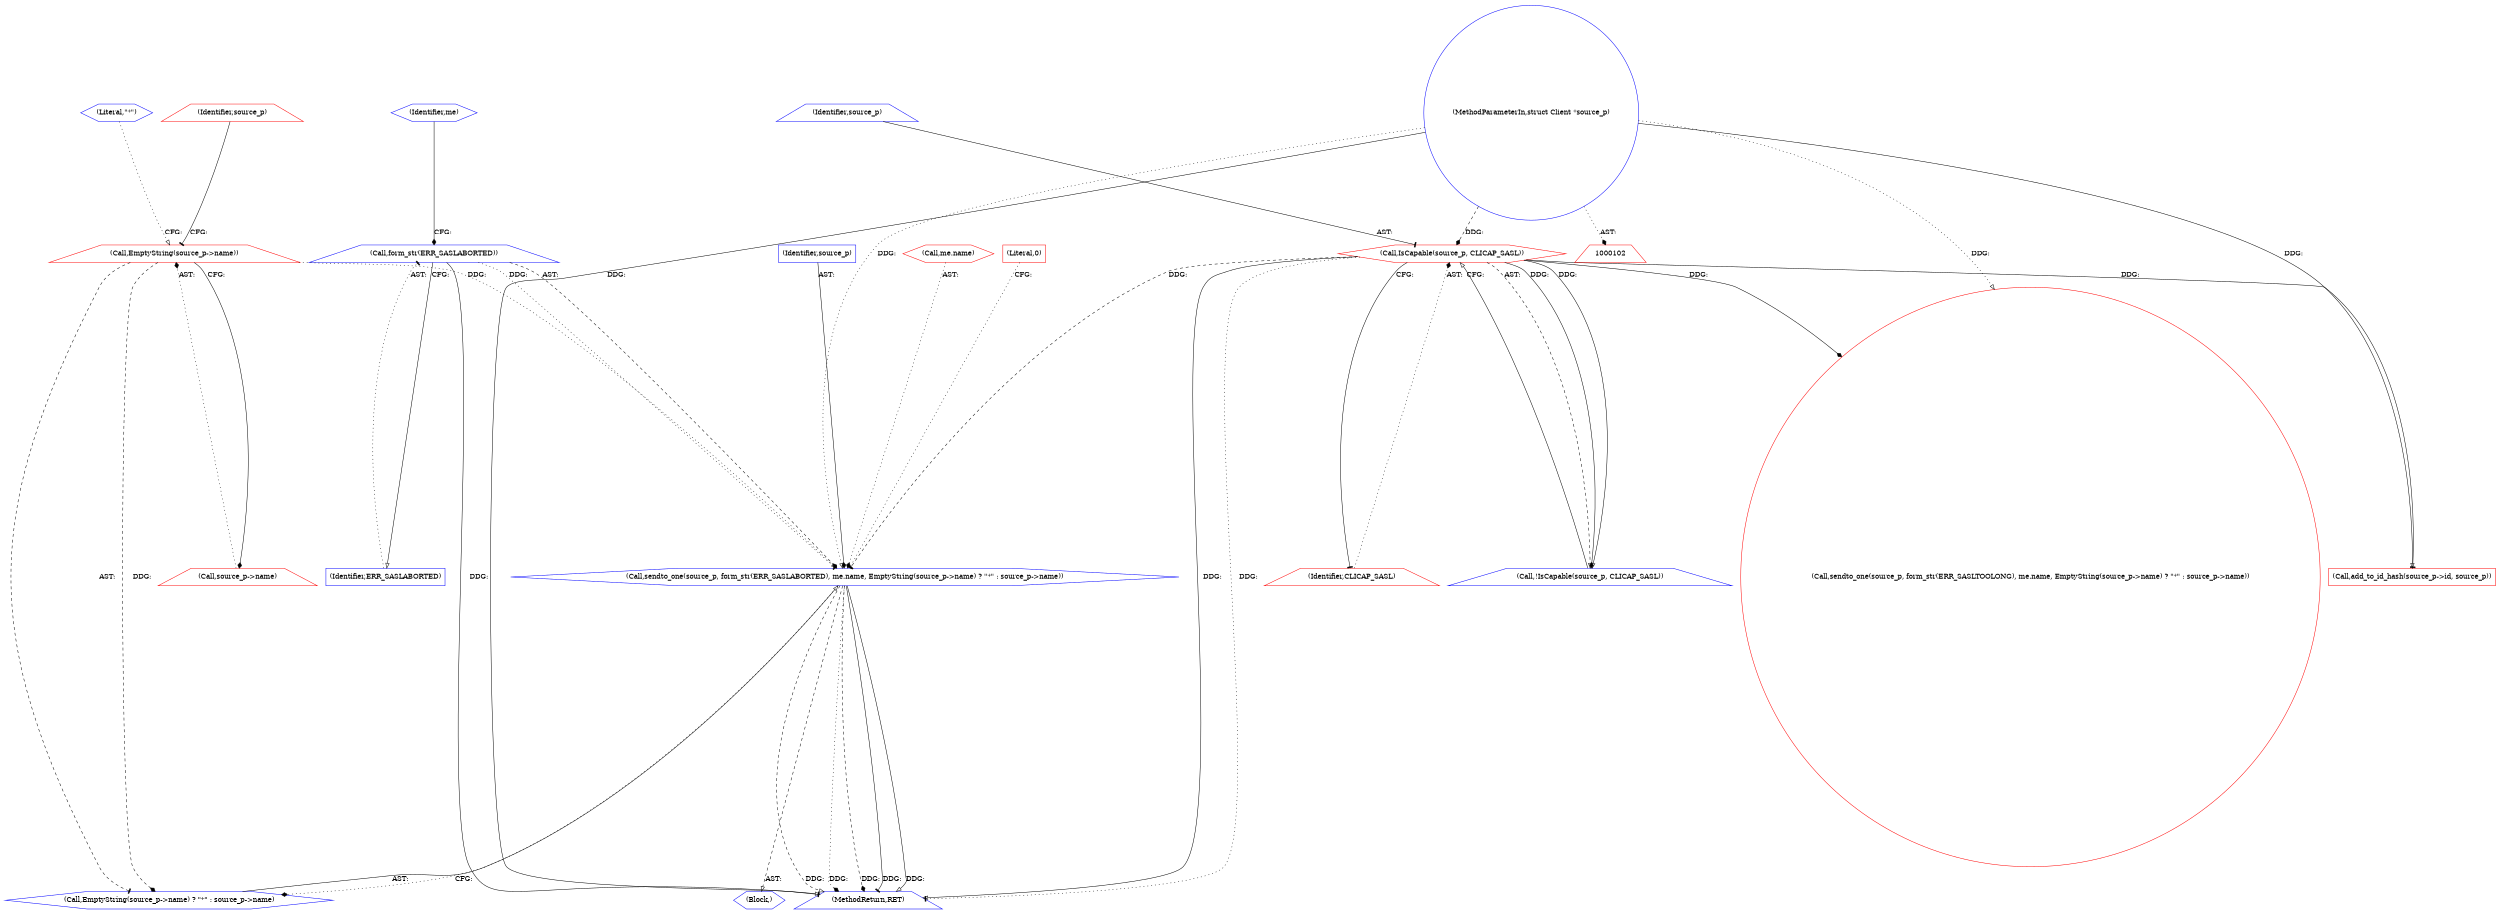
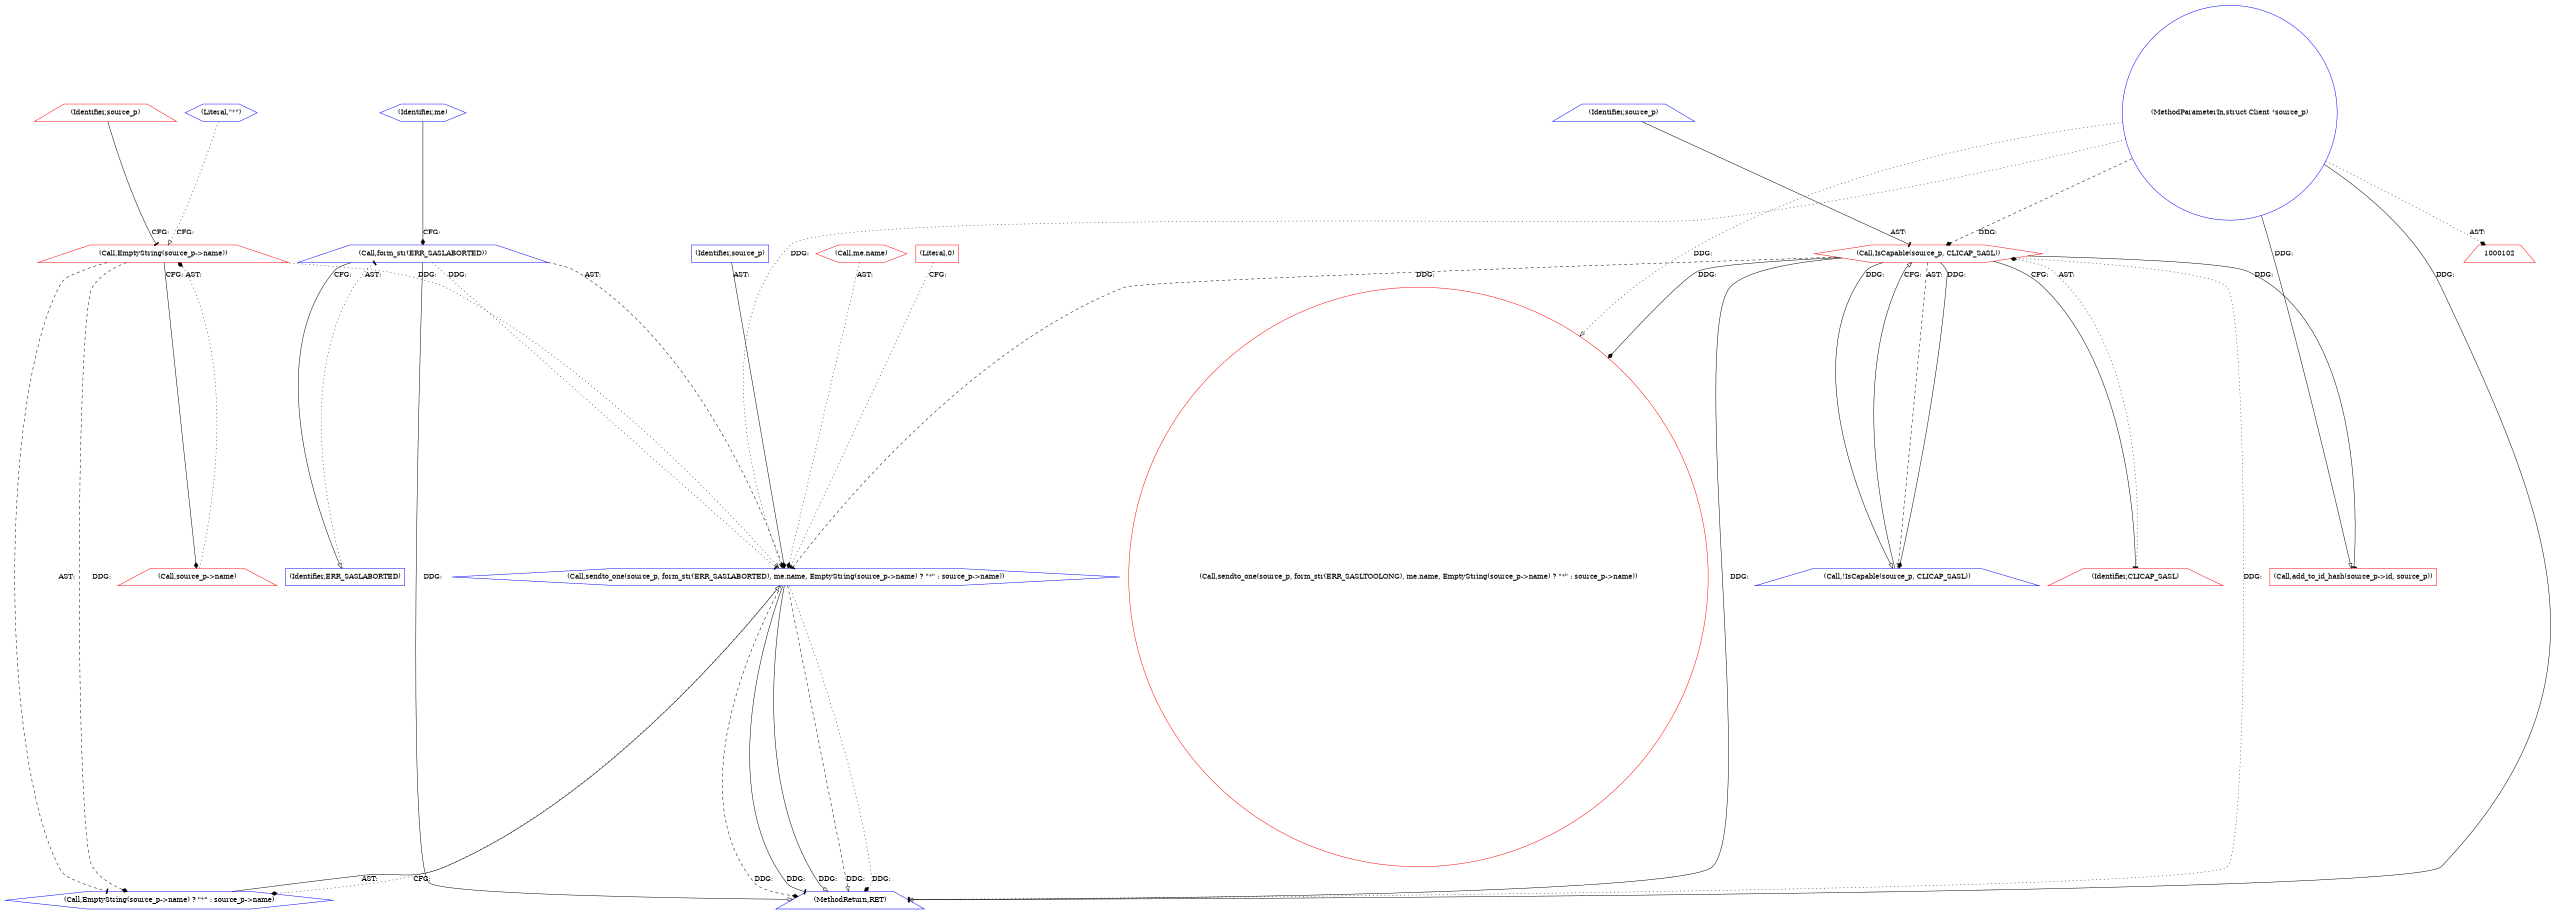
(759, 900) -> none
